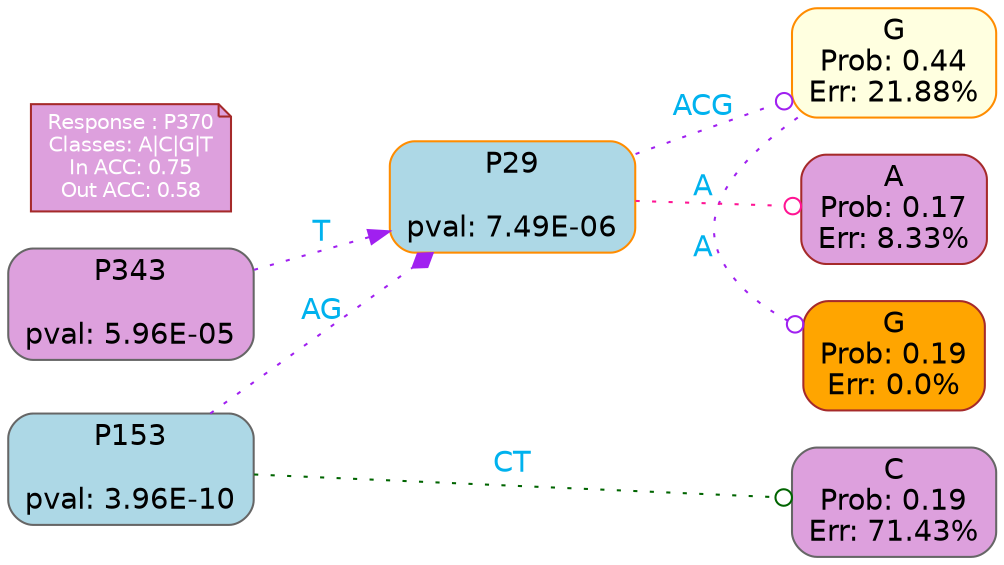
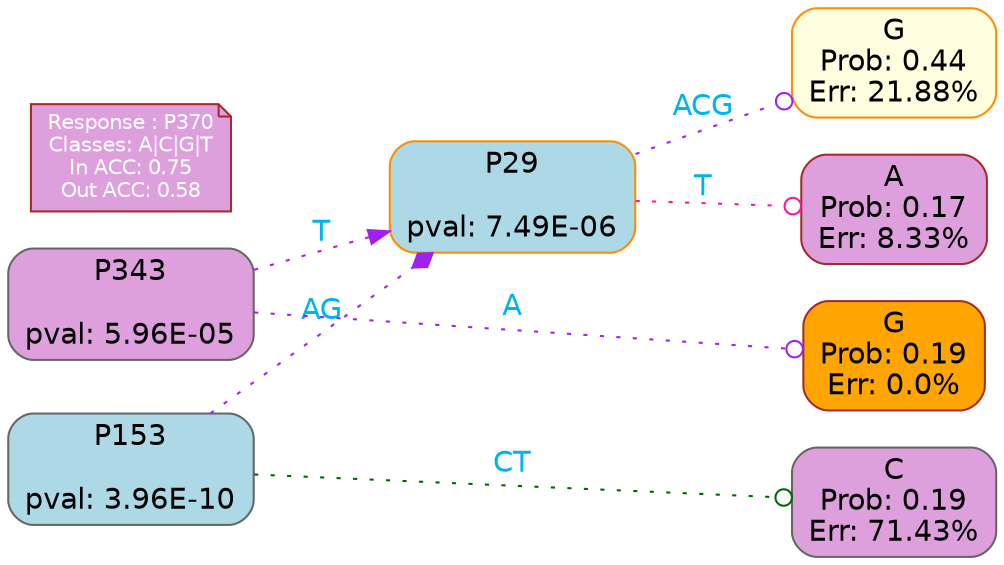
(703, 188) -> (703, 188)
(715, 218) -> (520, 331)
